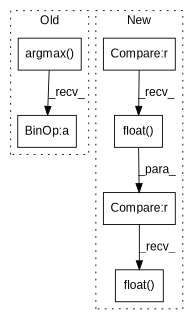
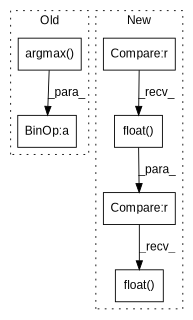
(67, 93) -> (67, 93)
